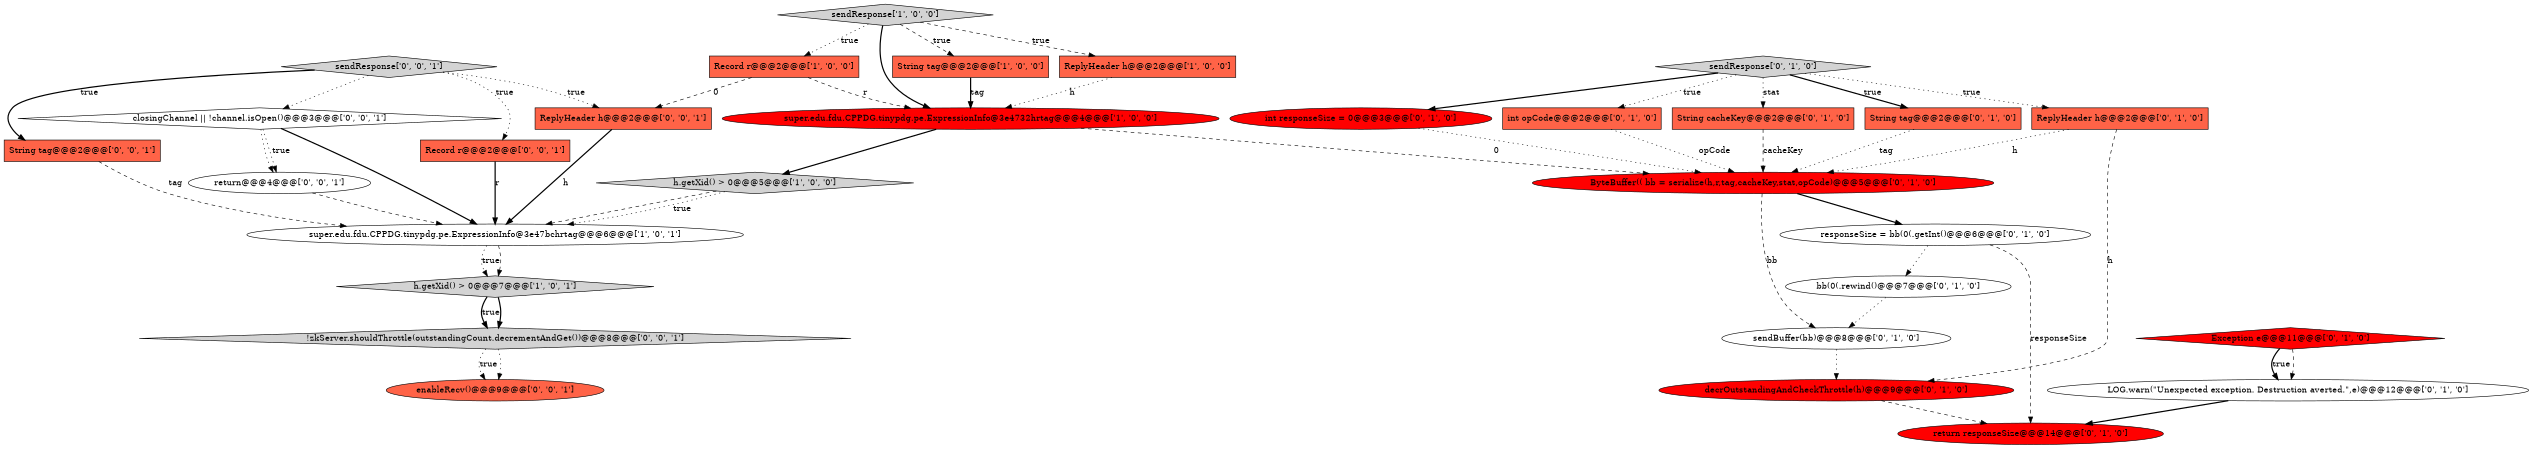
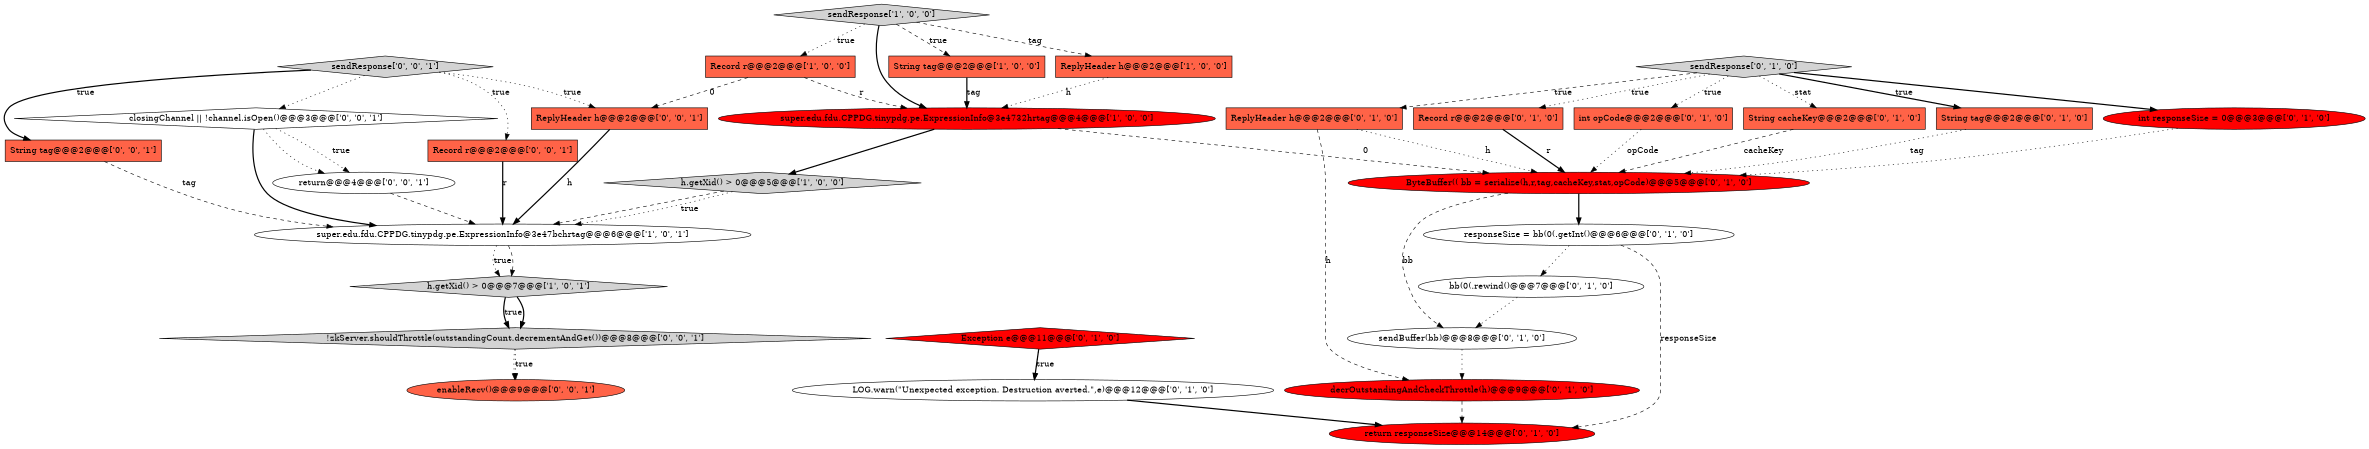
(1041, 41) -> (1035, 41)
(1924, 90) -> (1552, 90)
none -> (1488, 119)
